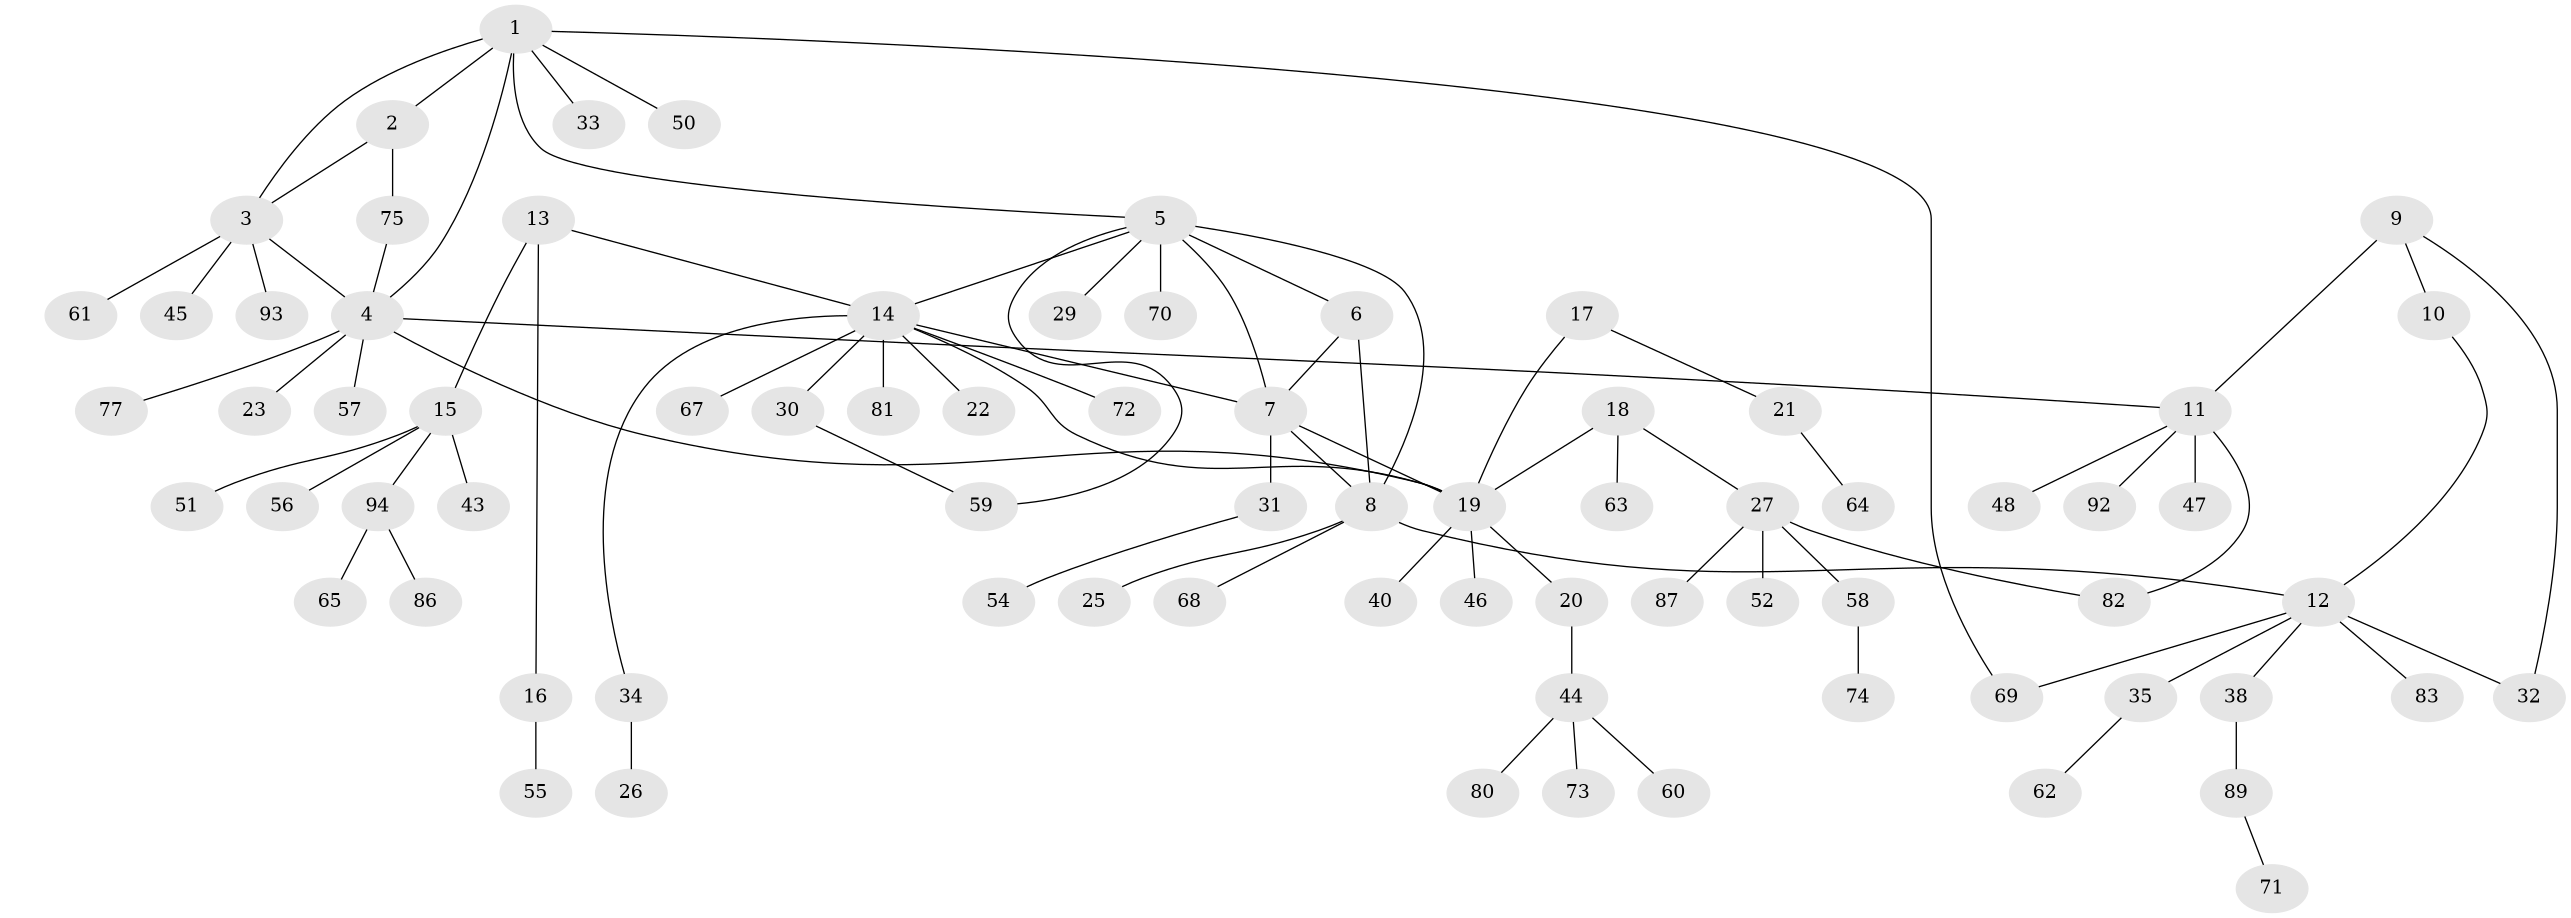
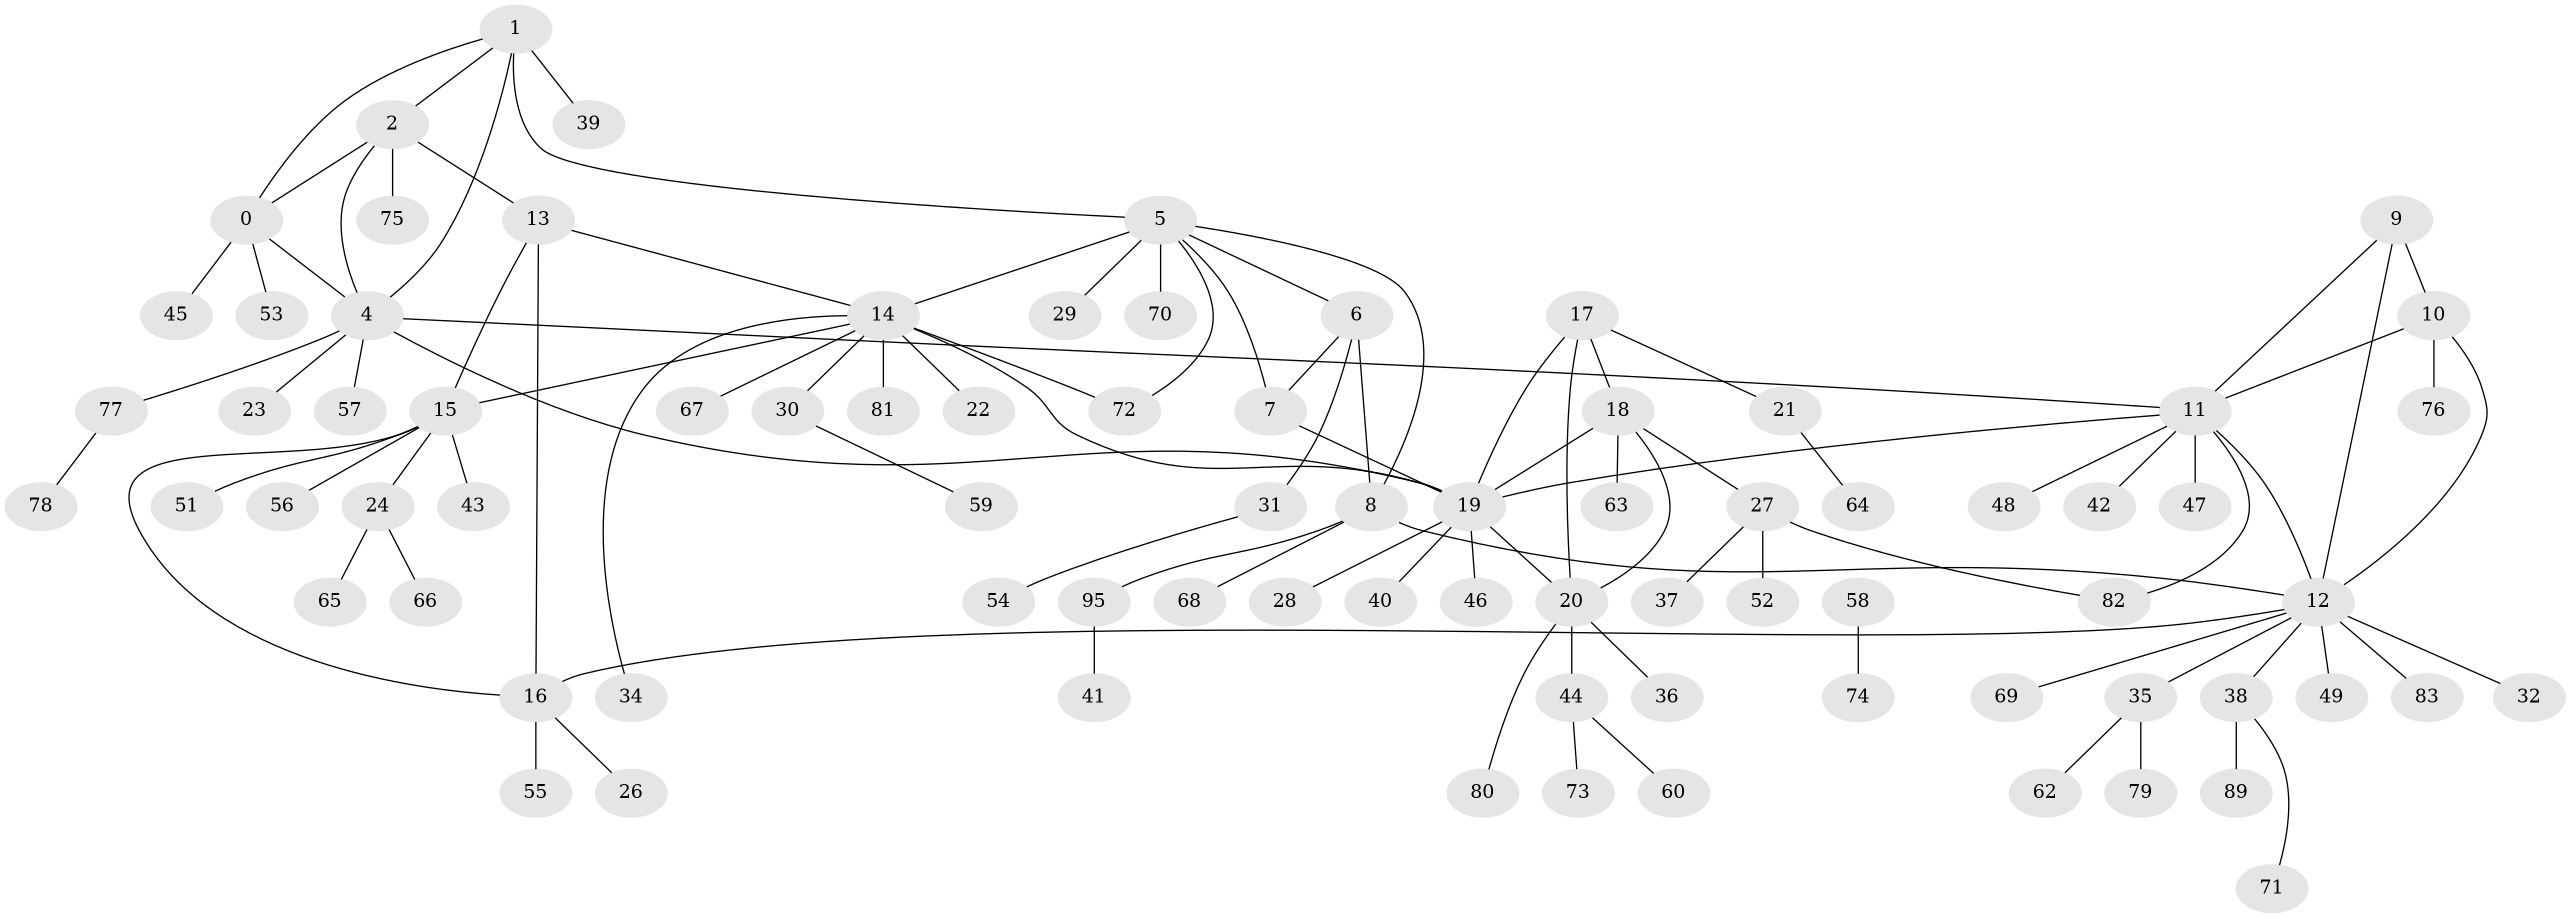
(1490, 91) -> none
(589, 125) -> (589, 125)
(684, 125) -> none
none -> (466, 173)
(247, 220) -> (247, 220)
(380, 268) -> (342, 216)
(81, 316) -> none
(272, 316) -> (272, 316)
(1118, 362) -> (1212, 326)
none -> (1600, 363)
none -> (2315, 363)
(1109, 371) -> (646, 367)
none -> (2434, 411)
(2557, 429) -> (2358, 411)
none -> (1830, 447)
(1271, 448) -> (1327, 416)
(1315, 453) -> none
none -> (1567, 458)
none -> (2274, 498)
none -> (41, 507)
(378, 507) -> (378, 507)
(2100, 507) -> (2100, 507)
none -> (1668, 521)
(1810, 554) -> none
none -> (159, 558)
(426, 602) -> (426, 602)
(1094, 602) -> (1094, 602)
none -> (1285, 602)
(1667, 602) -> (1667, 602)
none -> (1422, 631)
none -> (1094, 698)
none -> (1667, 698)
none -> (2332, 698)
(1527, 745) -> (1515, 693)
(631, 746) -> (583, 745)
none -> (2141, 793)
(2254, 841) -> (2288, 788)
